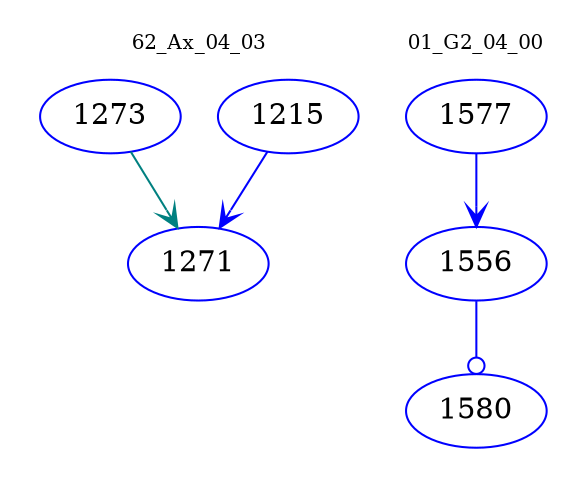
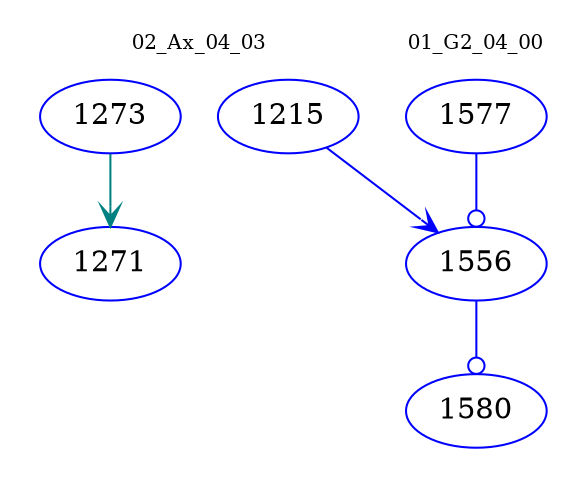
(199, 44) -> (199, 44)
(476, 180) -> (476, 182)
(249, 181) -> (362, 174)
